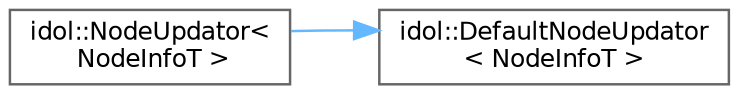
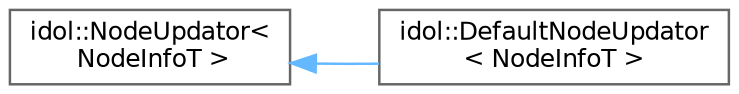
(322, 31) -> (347, 64)
